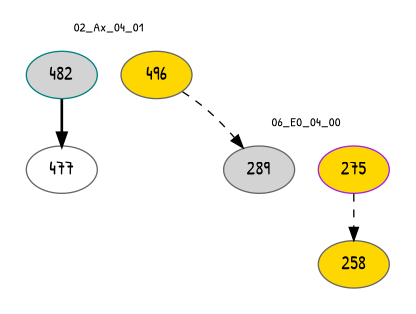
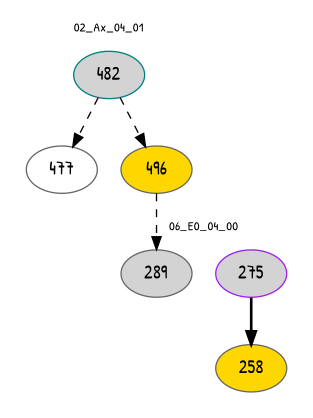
(62, 116) -> (89, 116)
none -> (130, 116)
(354, 170) -> (251, 274)
(354, 211) -> (251, 314)
